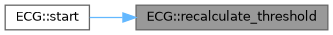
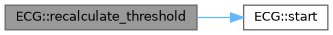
(106, 17) -> (214, 17)
